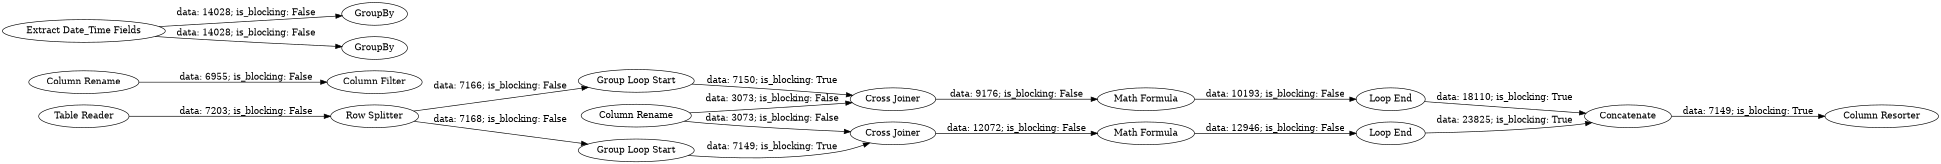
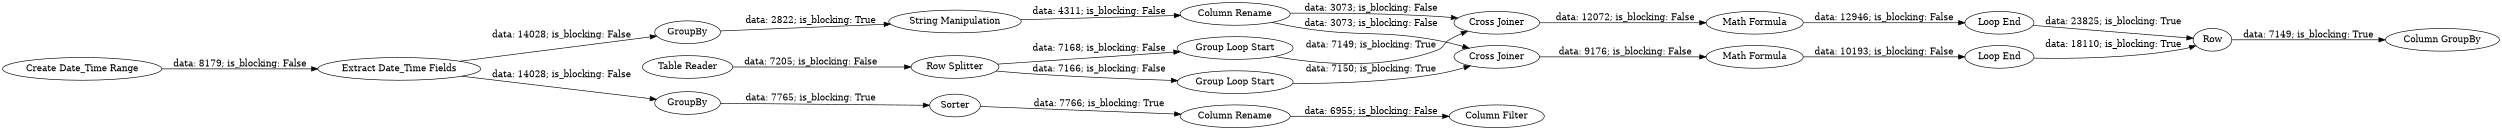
none -> (955, 21)
none -> (82, 69)
none -> (955, 106)
(246, 112) -> (811, 62)
(1628, 116) -> (2212, 40)
(1882, 116) -> (2442, 40)
